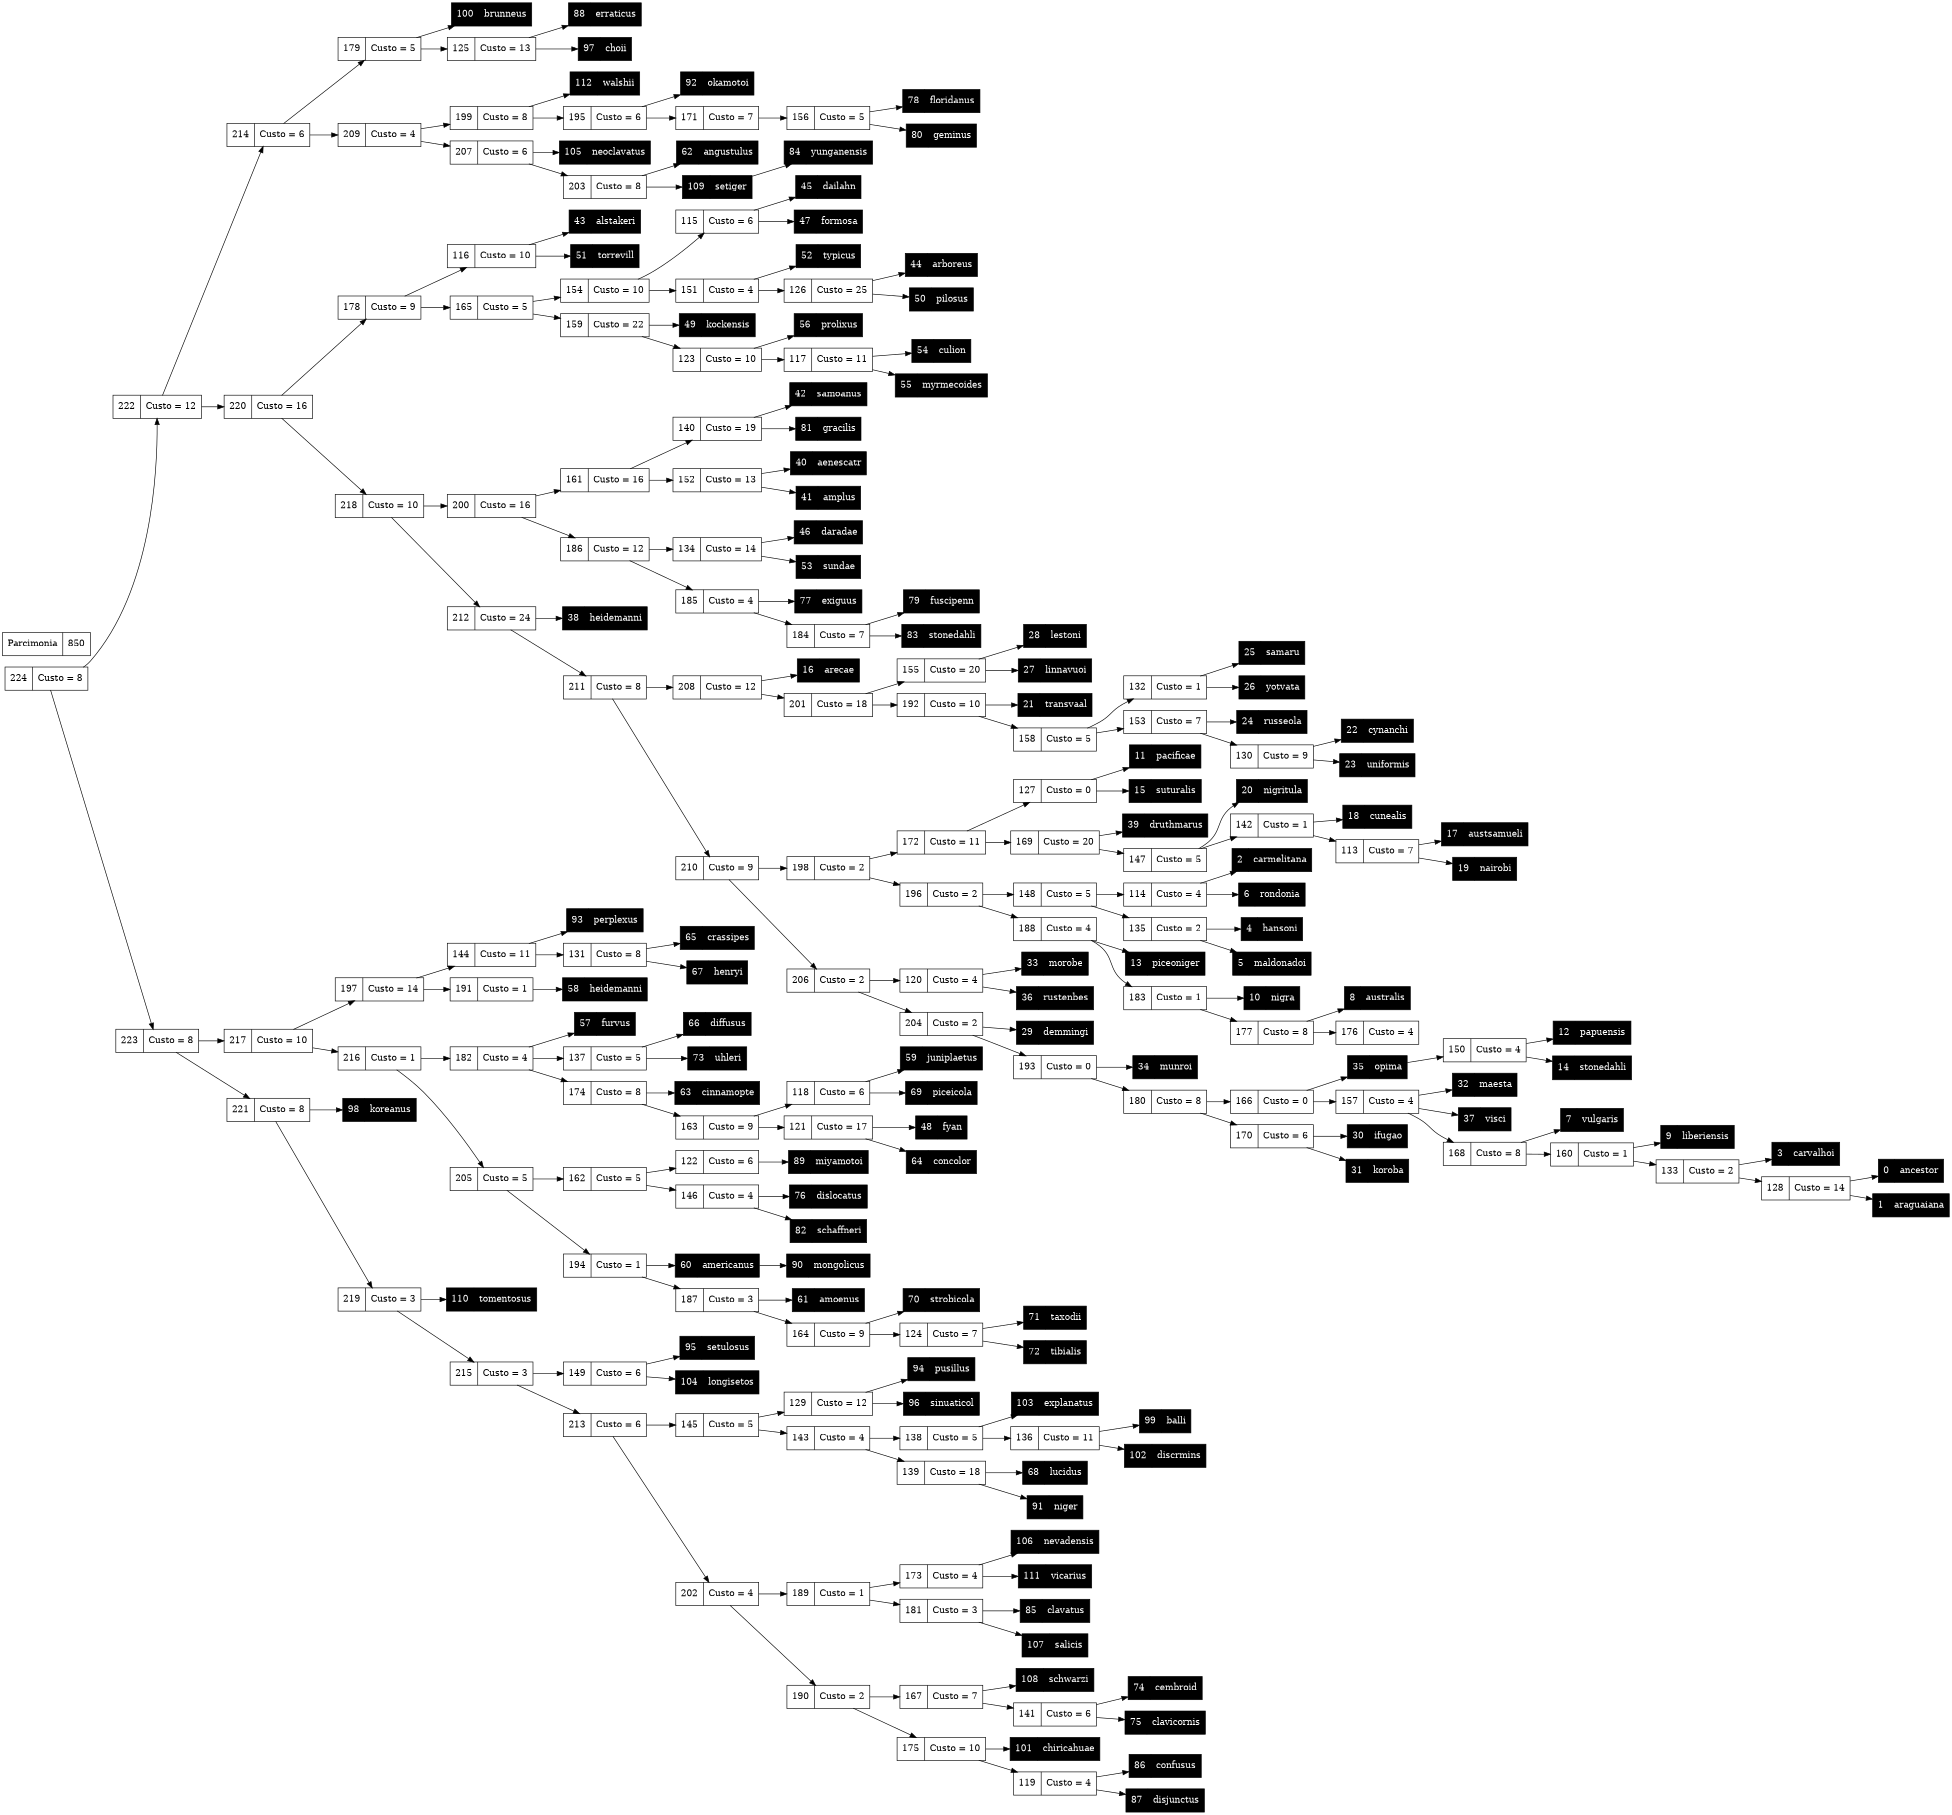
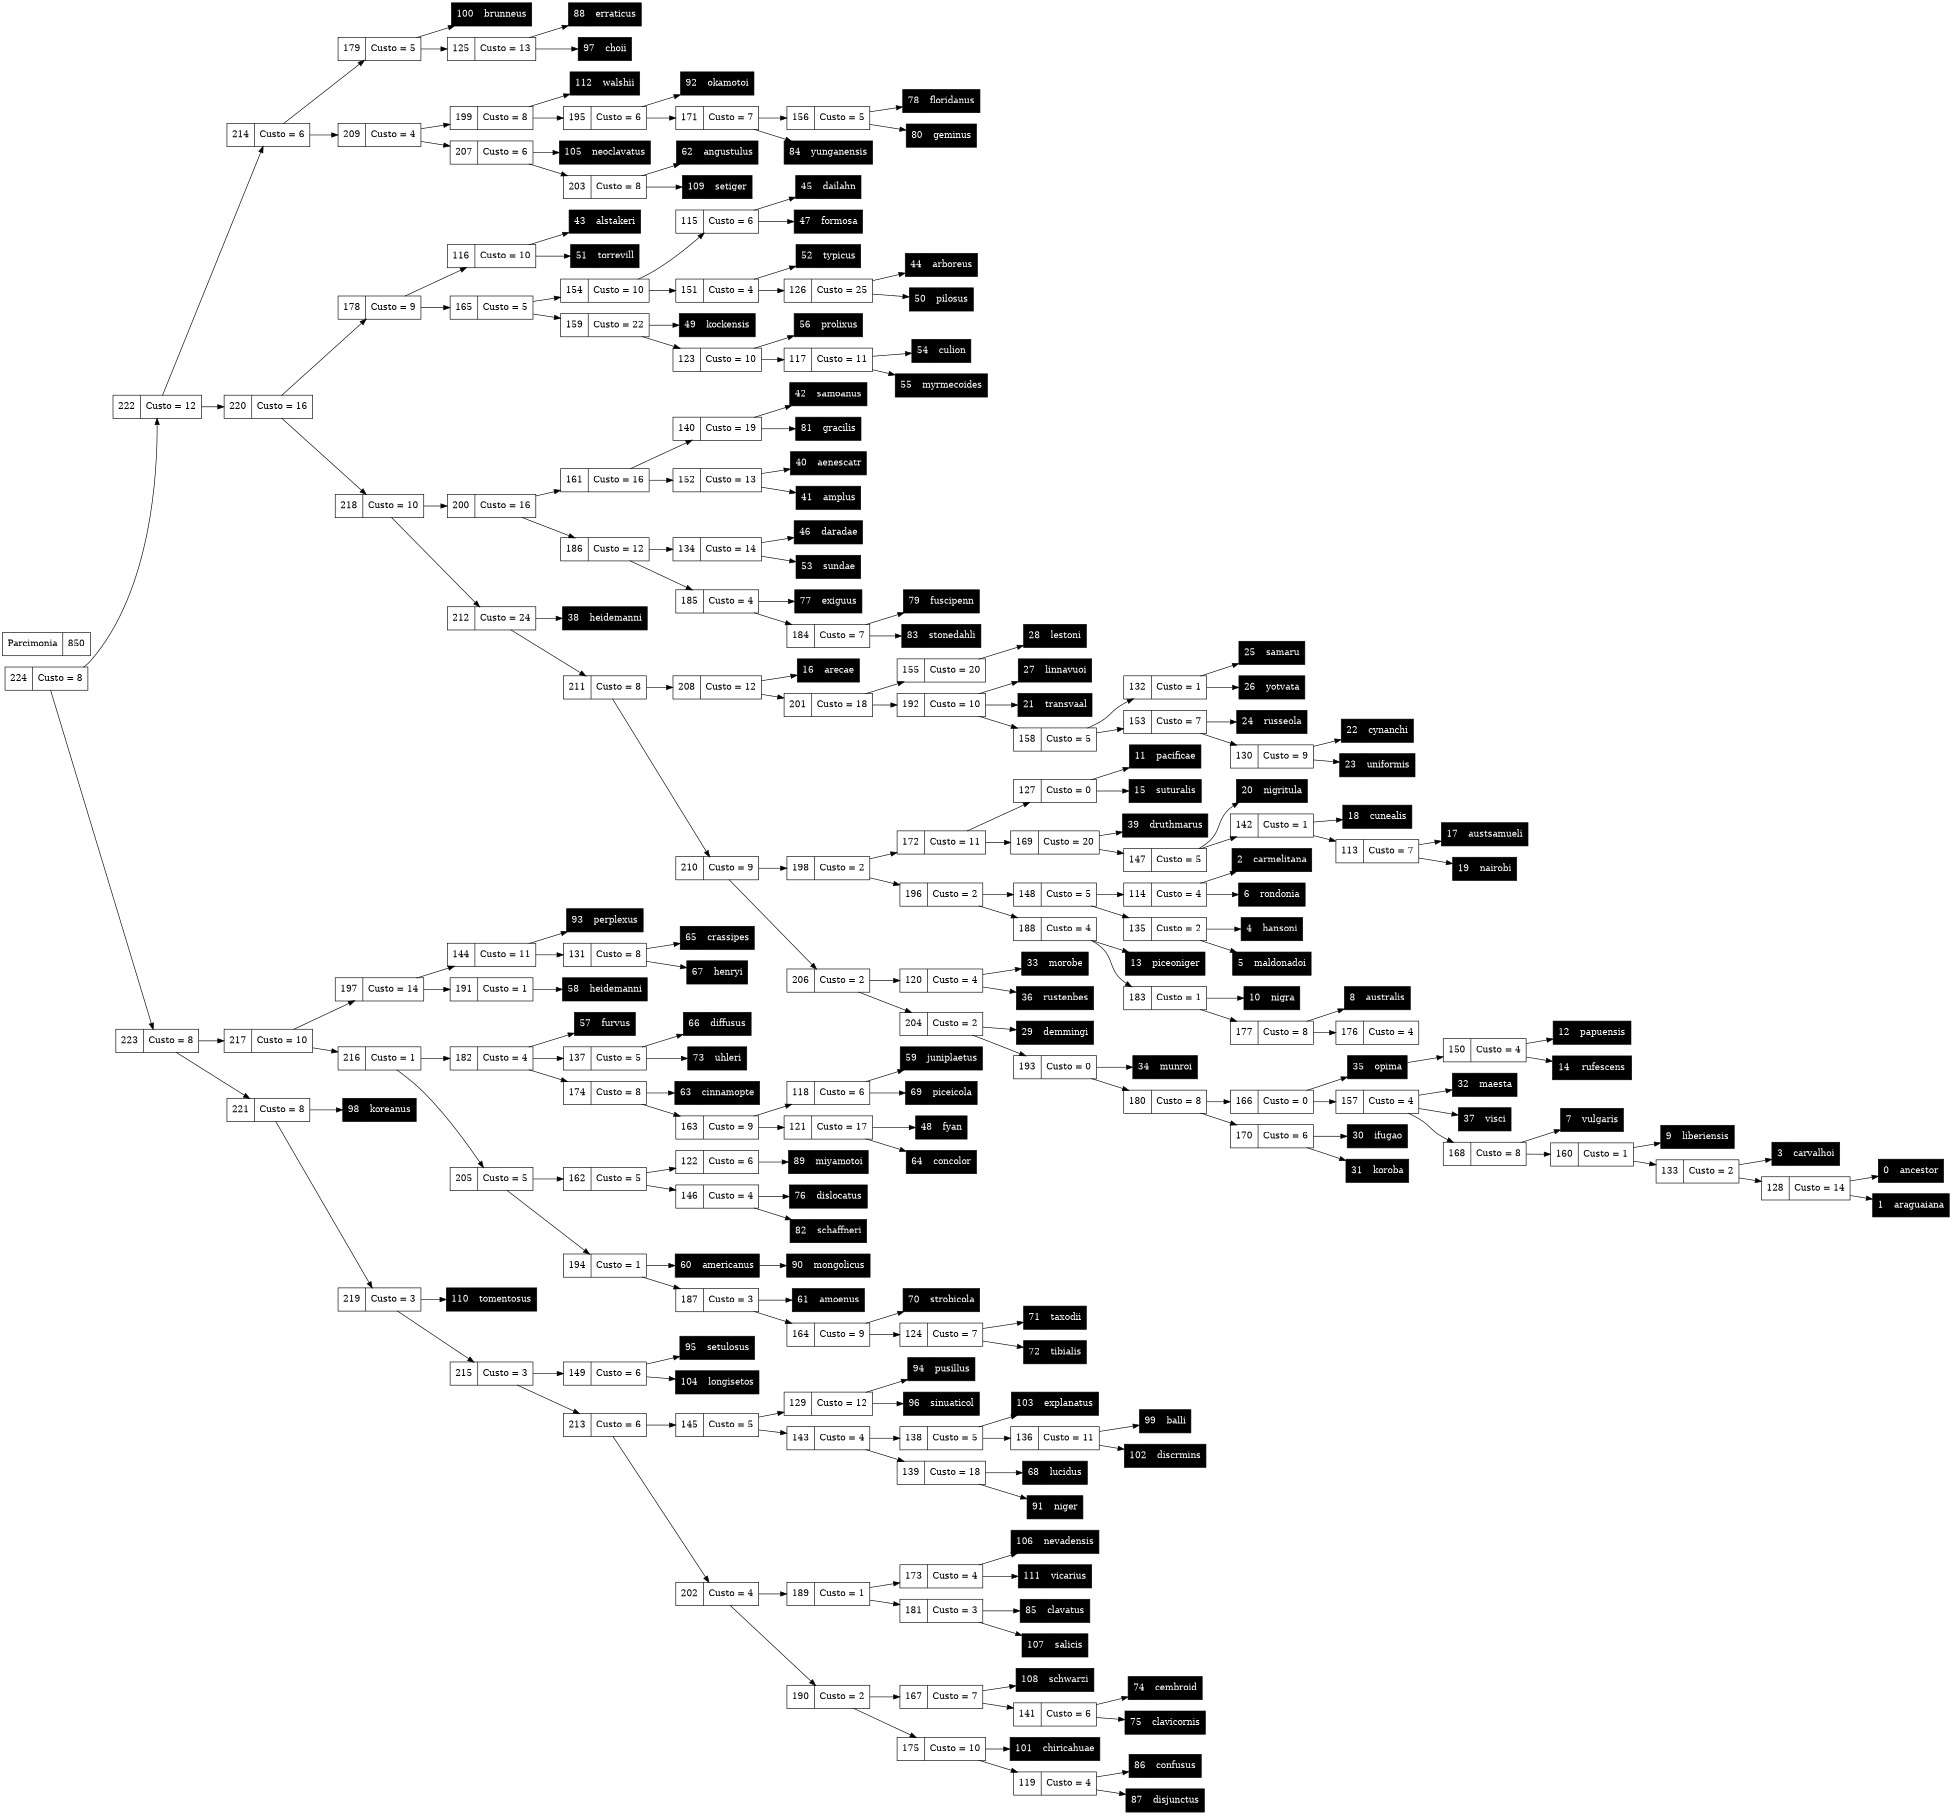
(769, 171) -> (770, 134)
(999, 670) -> (996, 689)
(1603, 1068) -> (1604, 1068)
